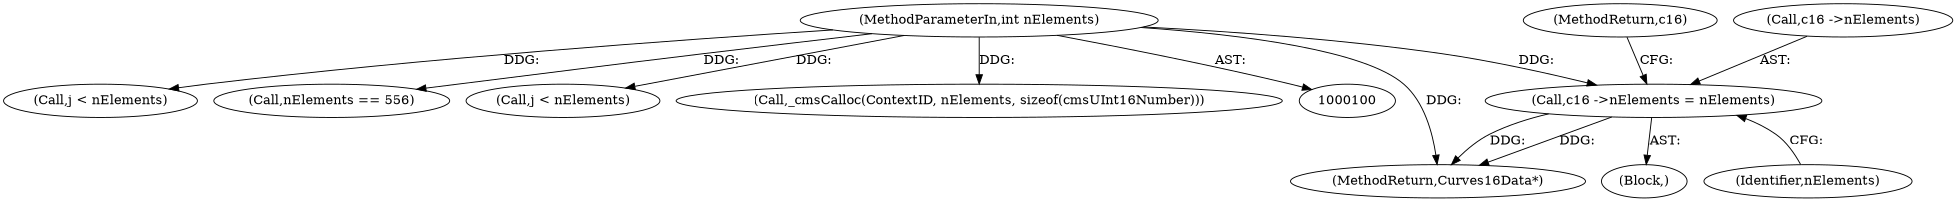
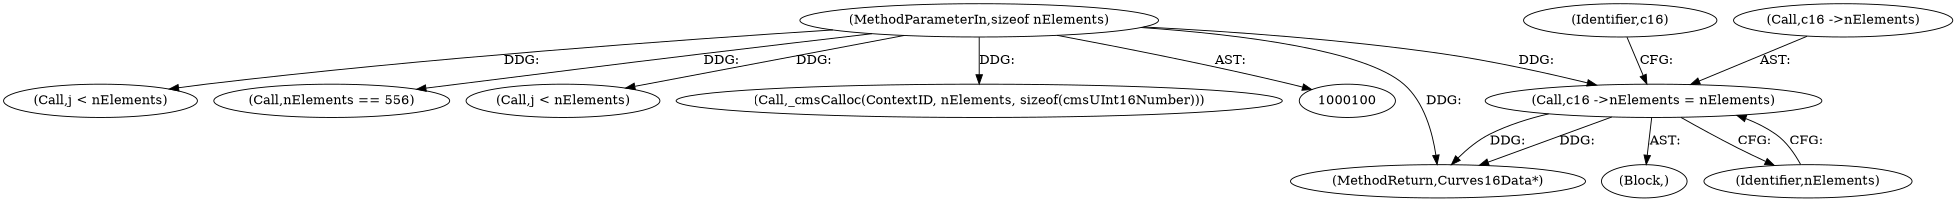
(979, 20) -> (979, 20)
(1620, 20) -> (1620, 20)
none -> (1723, 140)
